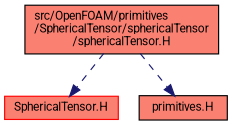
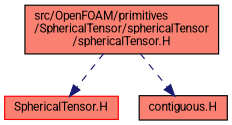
(183, 108) -> (183, 108)
